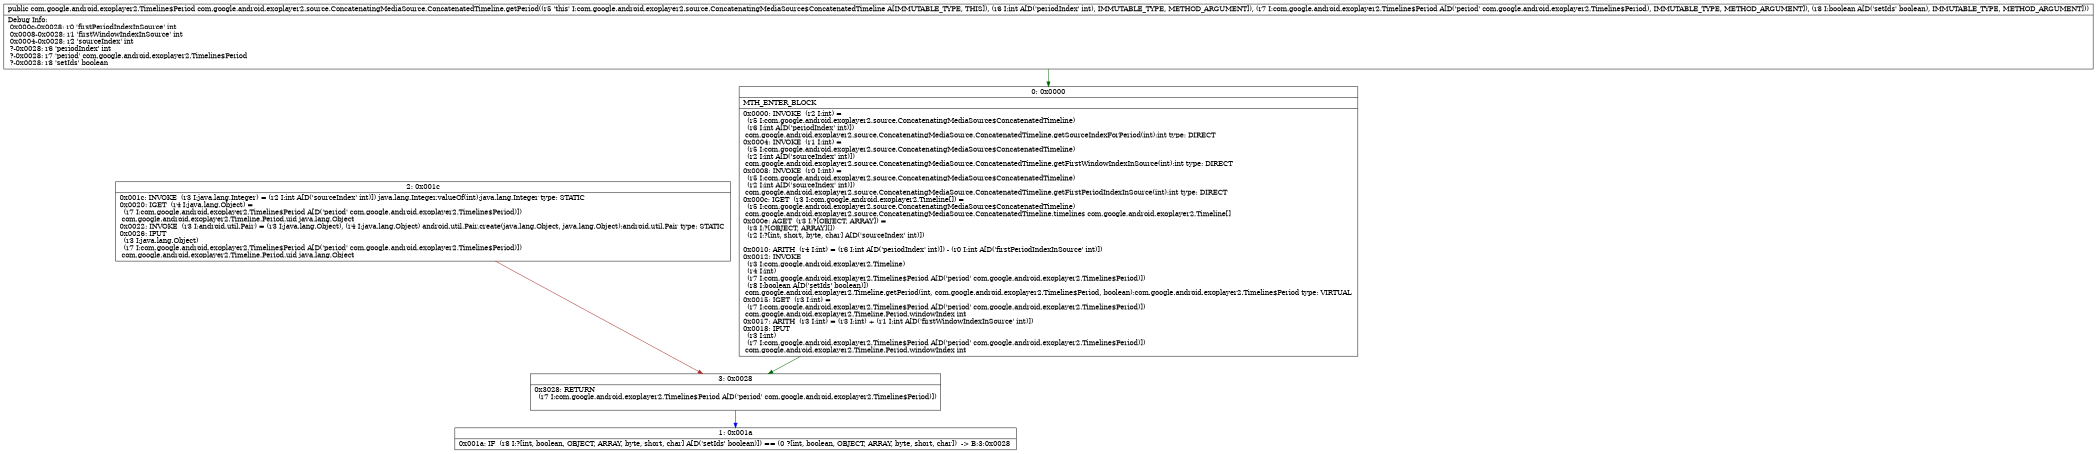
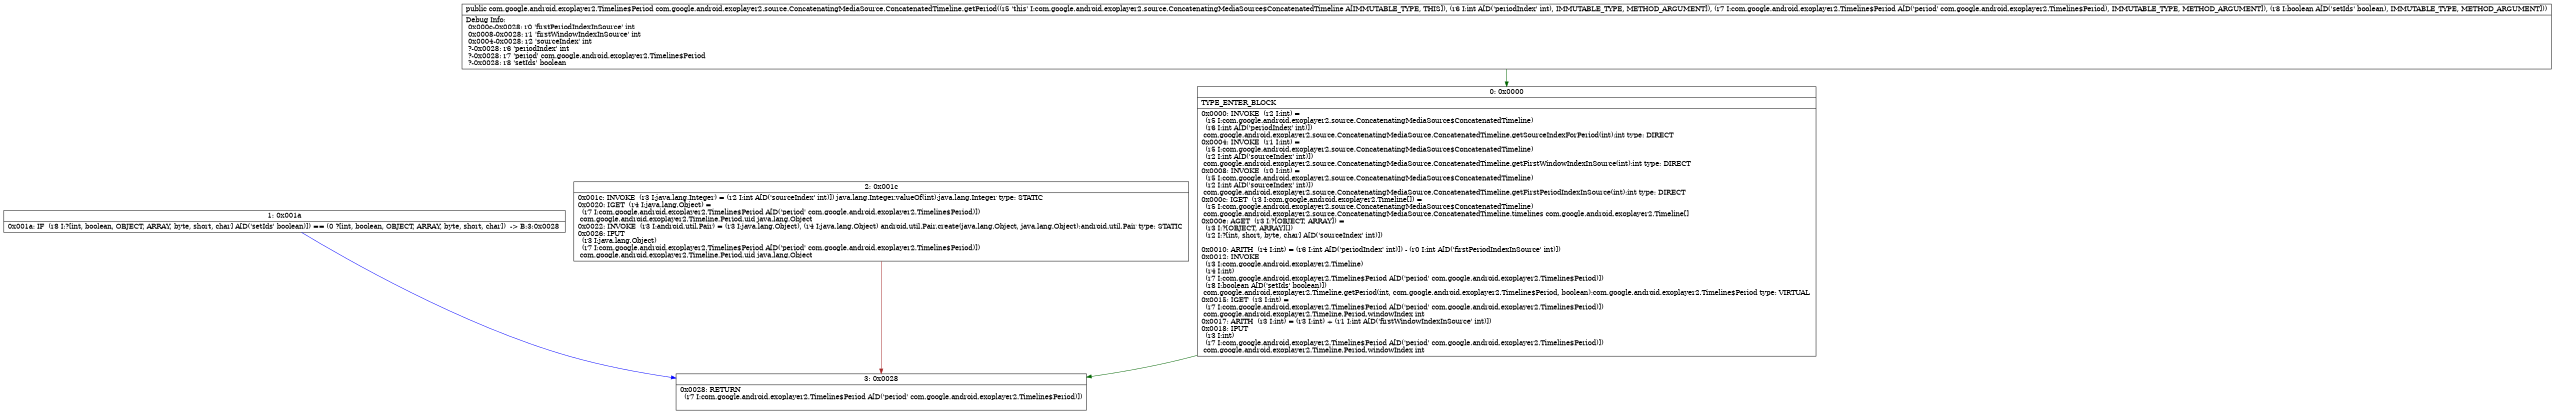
(780, 103) -> (1239, 103)
(567, 390) -> (712, 390)
(736, 417) -> (479, 324)
